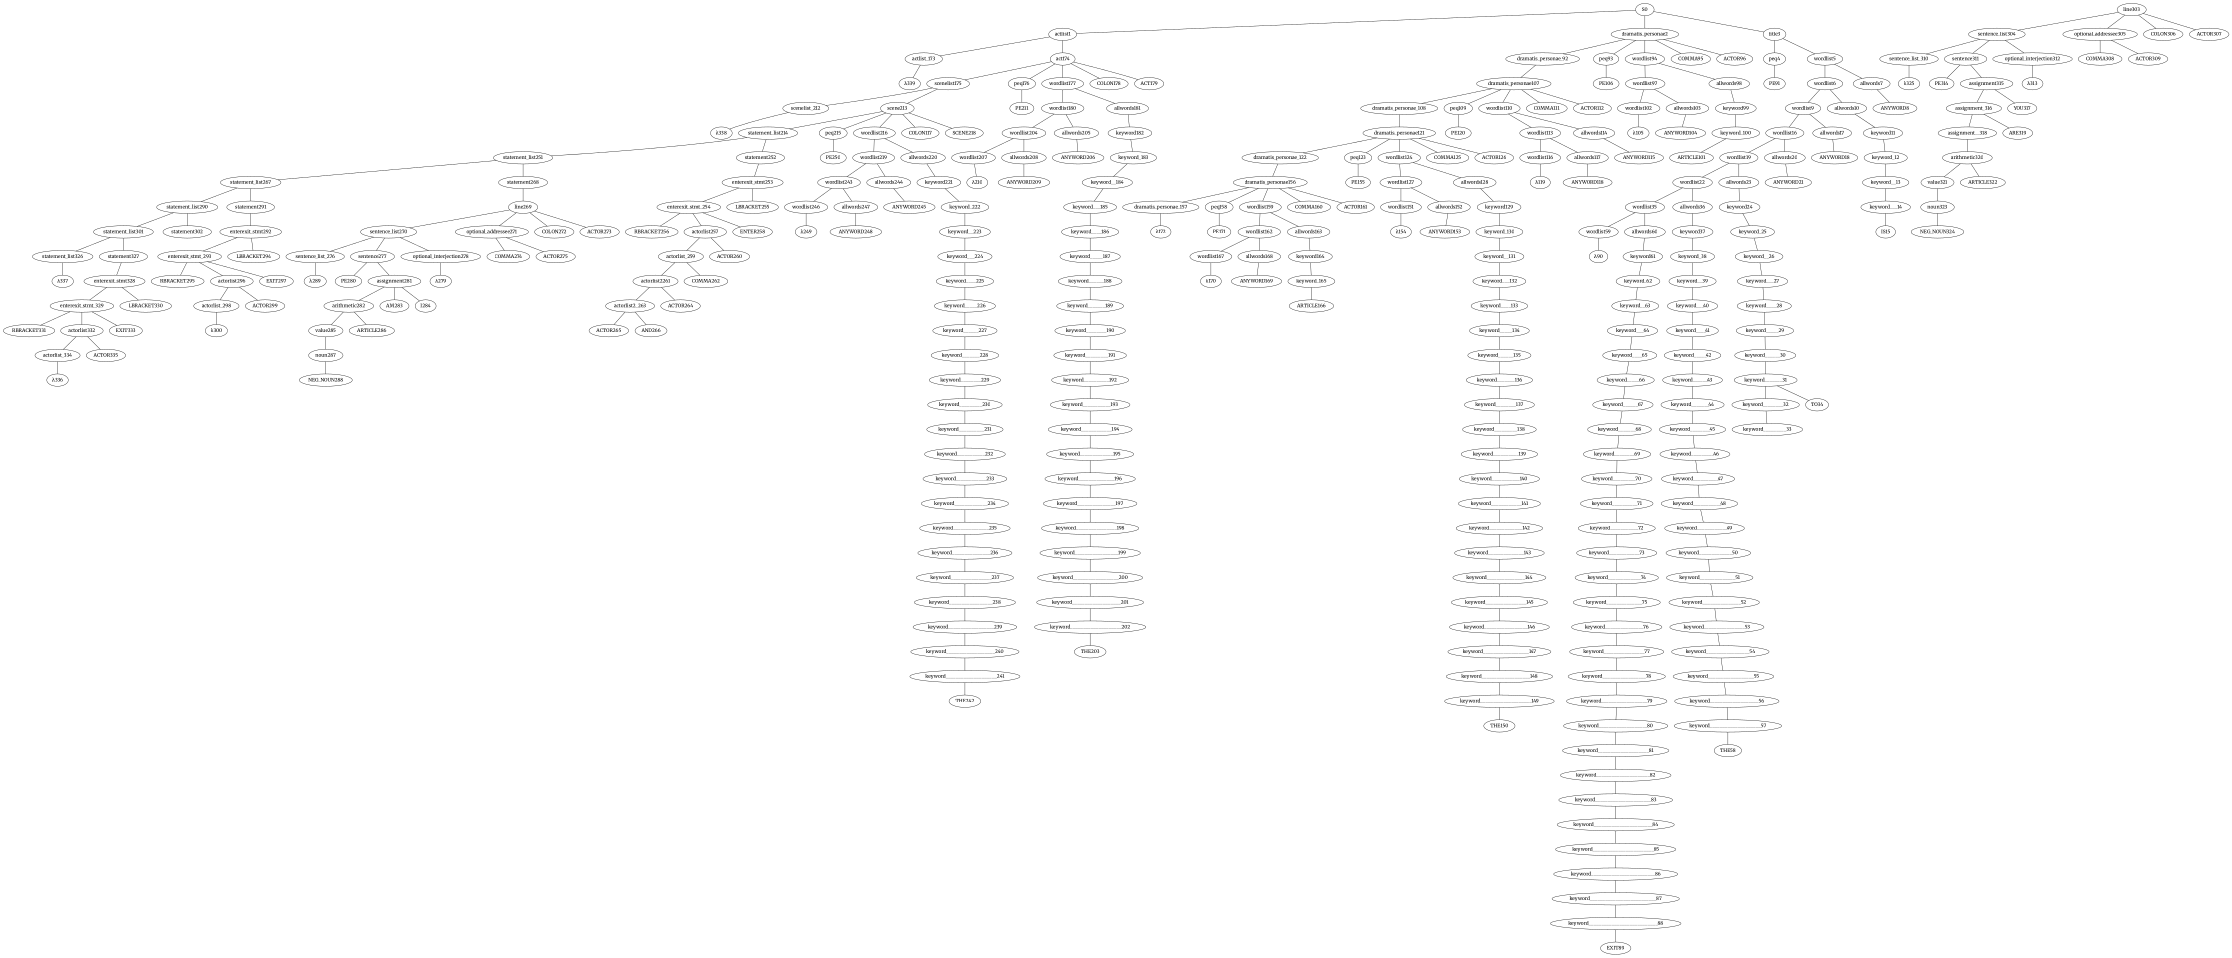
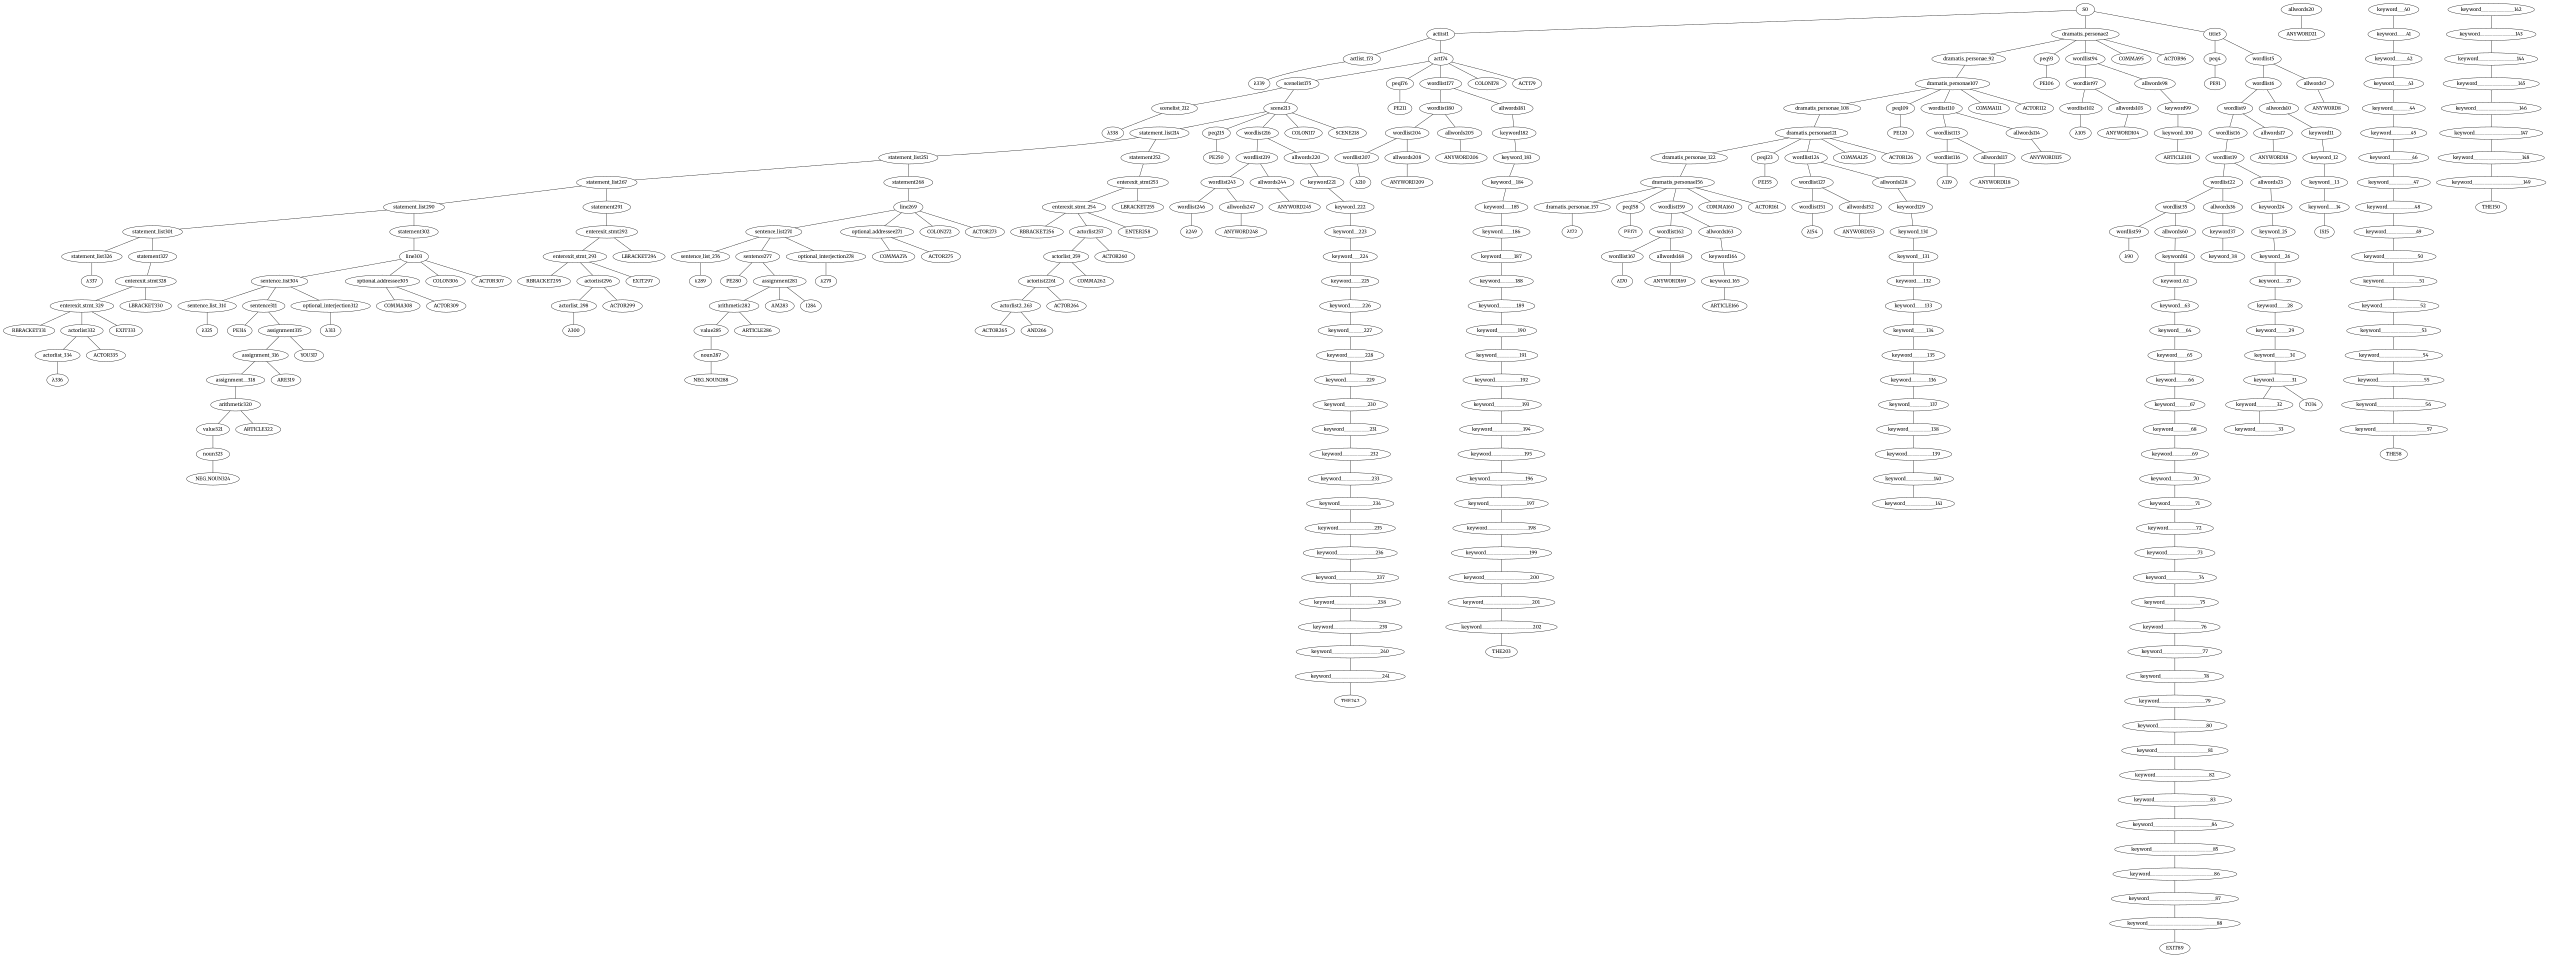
(1785, 145) -> none
none -> (414, 244)
(1693, 281) -> none
(1499, 516) -> none
